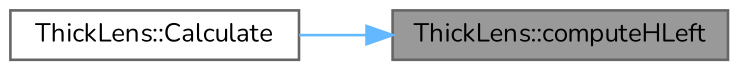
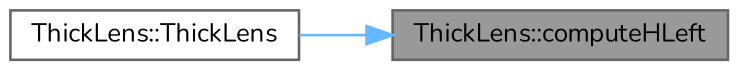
(155, 35) -> (155, 35)
